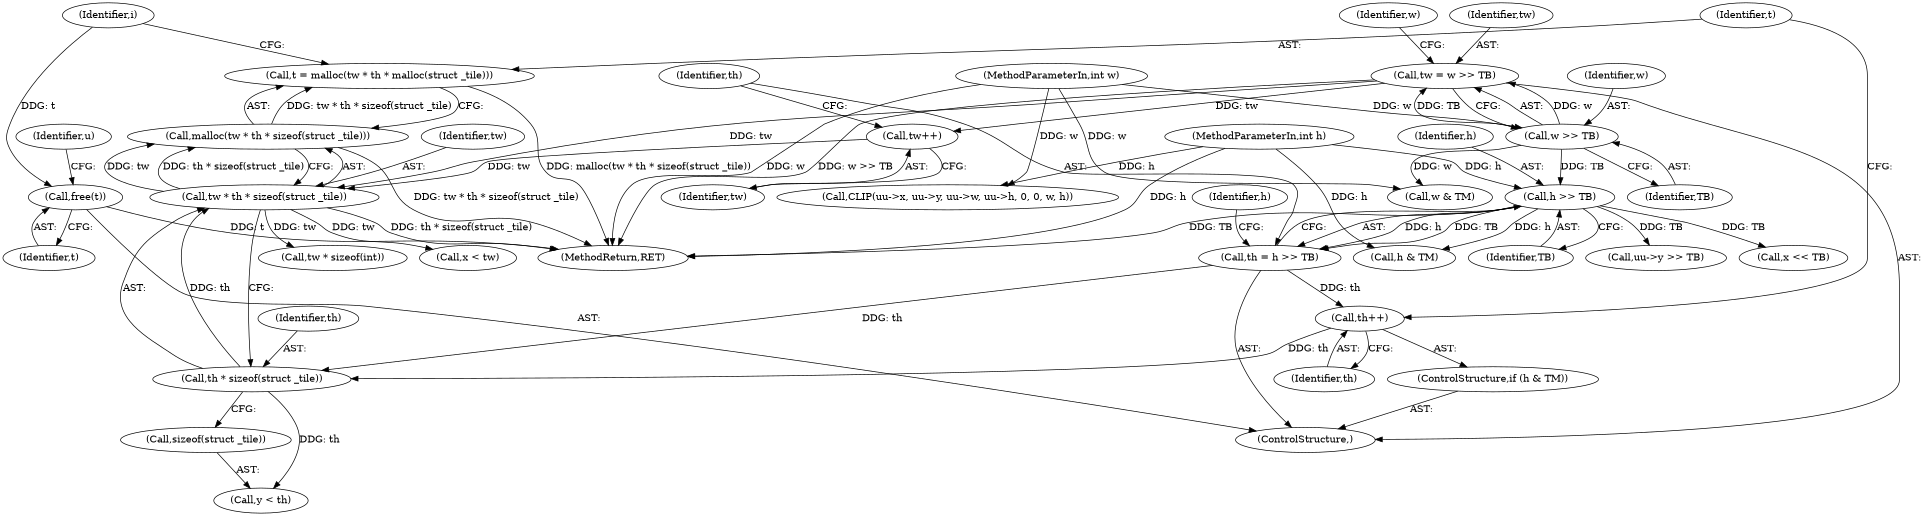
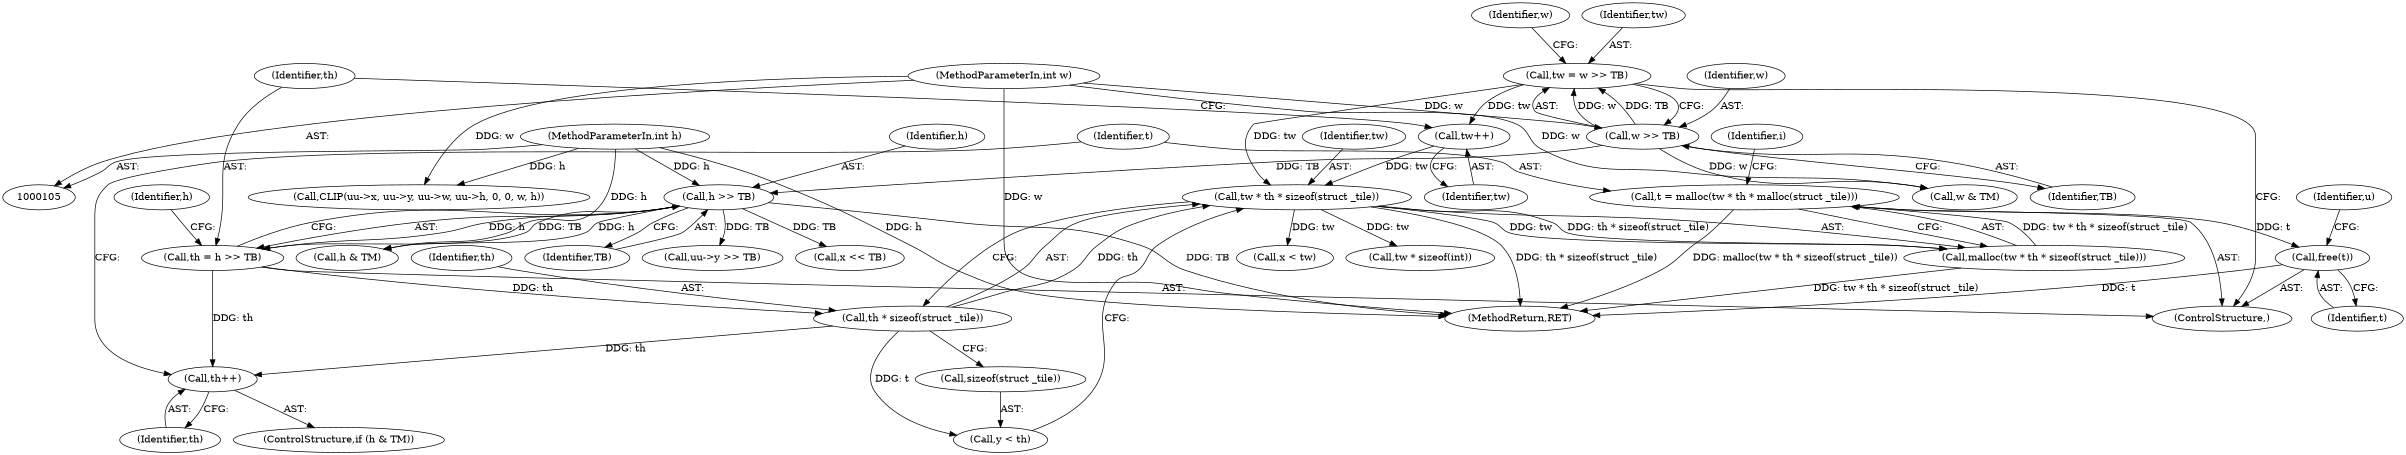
(22, 101) -> (2074, 213)
(854, 128) -> none
(308, 164) -> (1104, 309)
none -> (39, 197)
(1911, 258) -> (2270, 197)
(847, 375) -> (547, 350)
(1401, 409) -> (2064, 213)
(320, 440) -> (892, 379)
